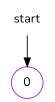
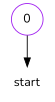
(27, 47) -> (27, 47)
